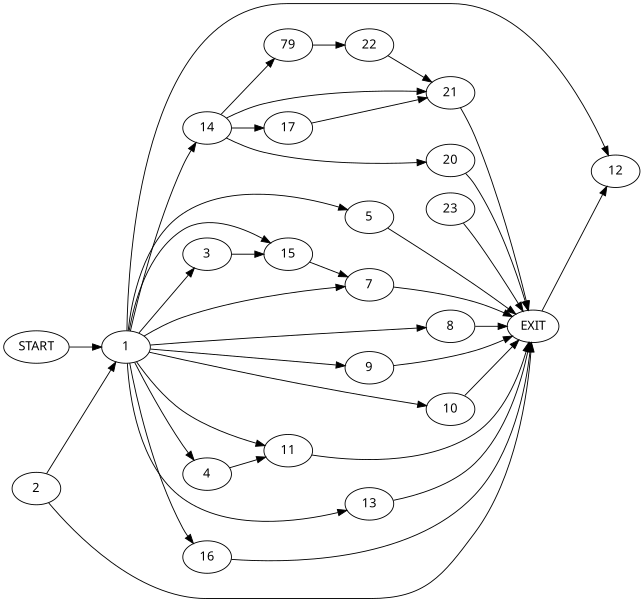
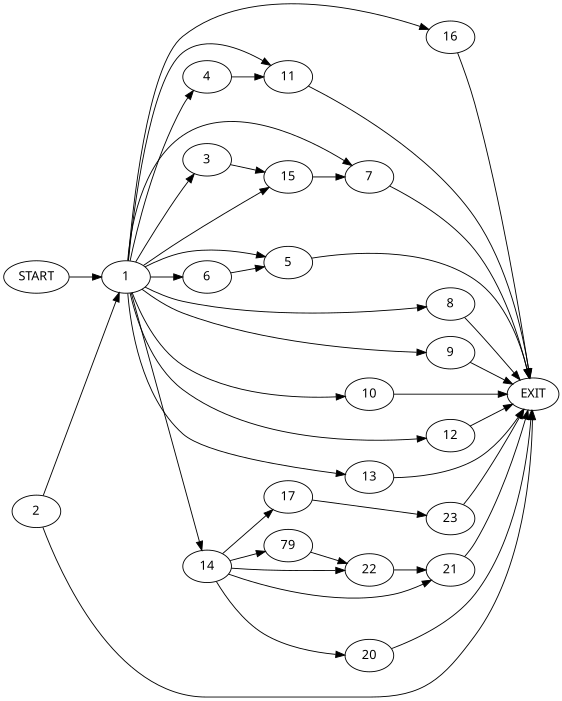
(365, 111) -> (365, 507)
(572, 253) -> (487, 417)
none -> (207, 277)
none -> (283, 570)
